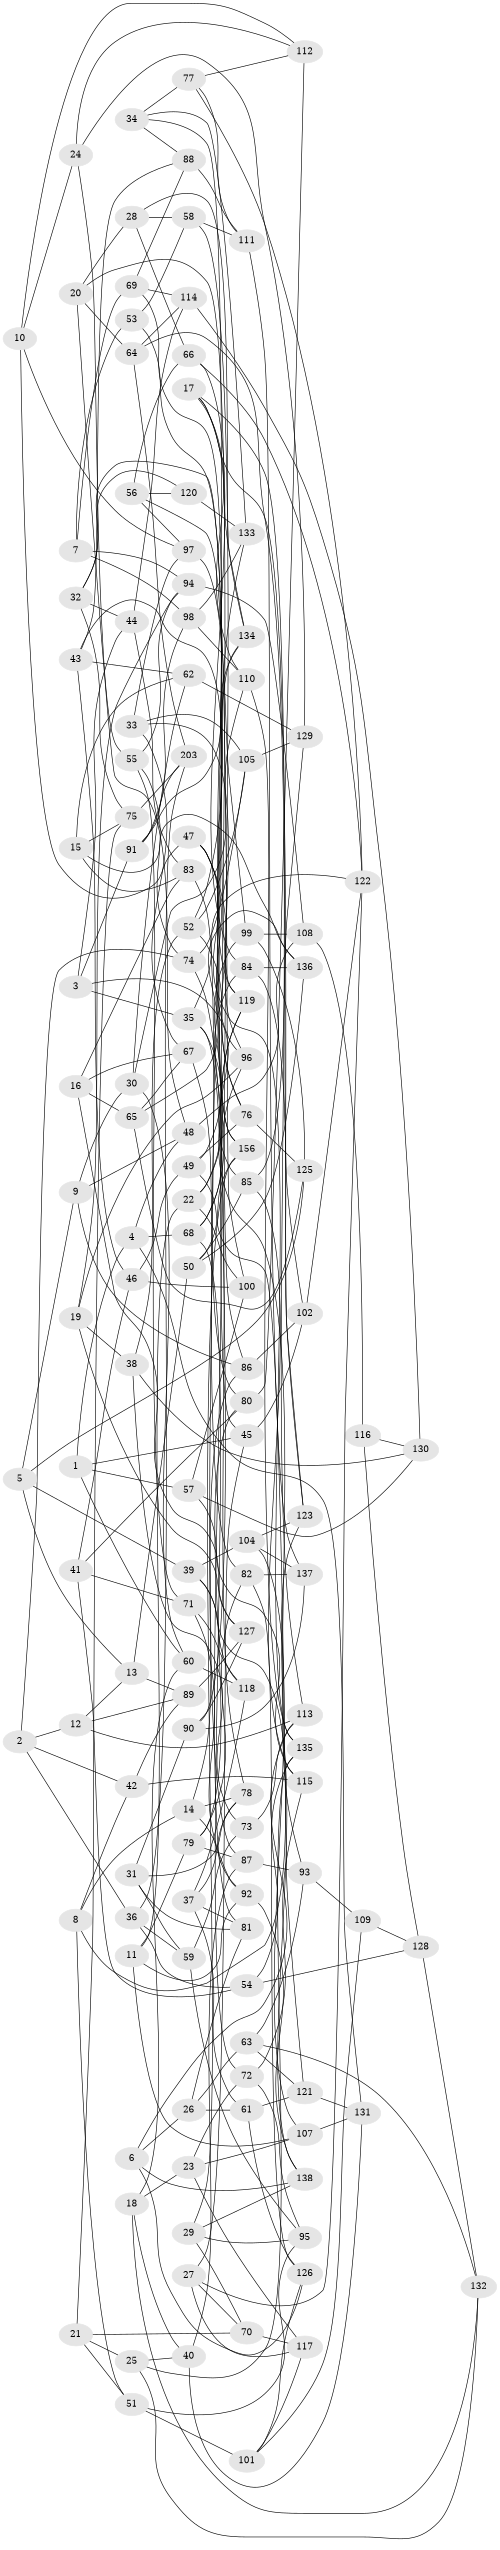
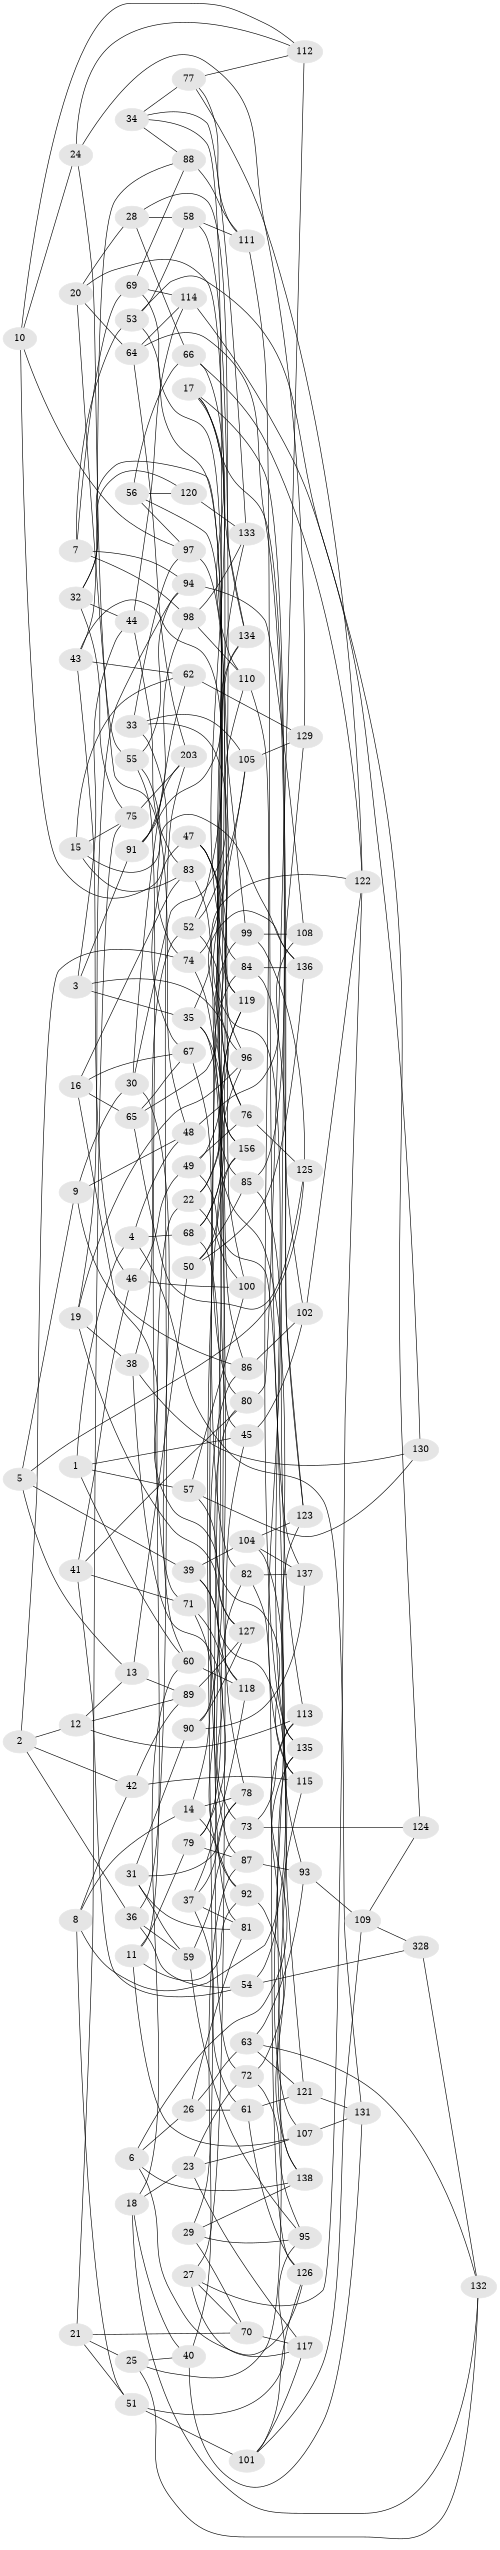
(363, 1436) -> none
none -> (421, 1828)
(421, 1947) -> (421, 1947)
